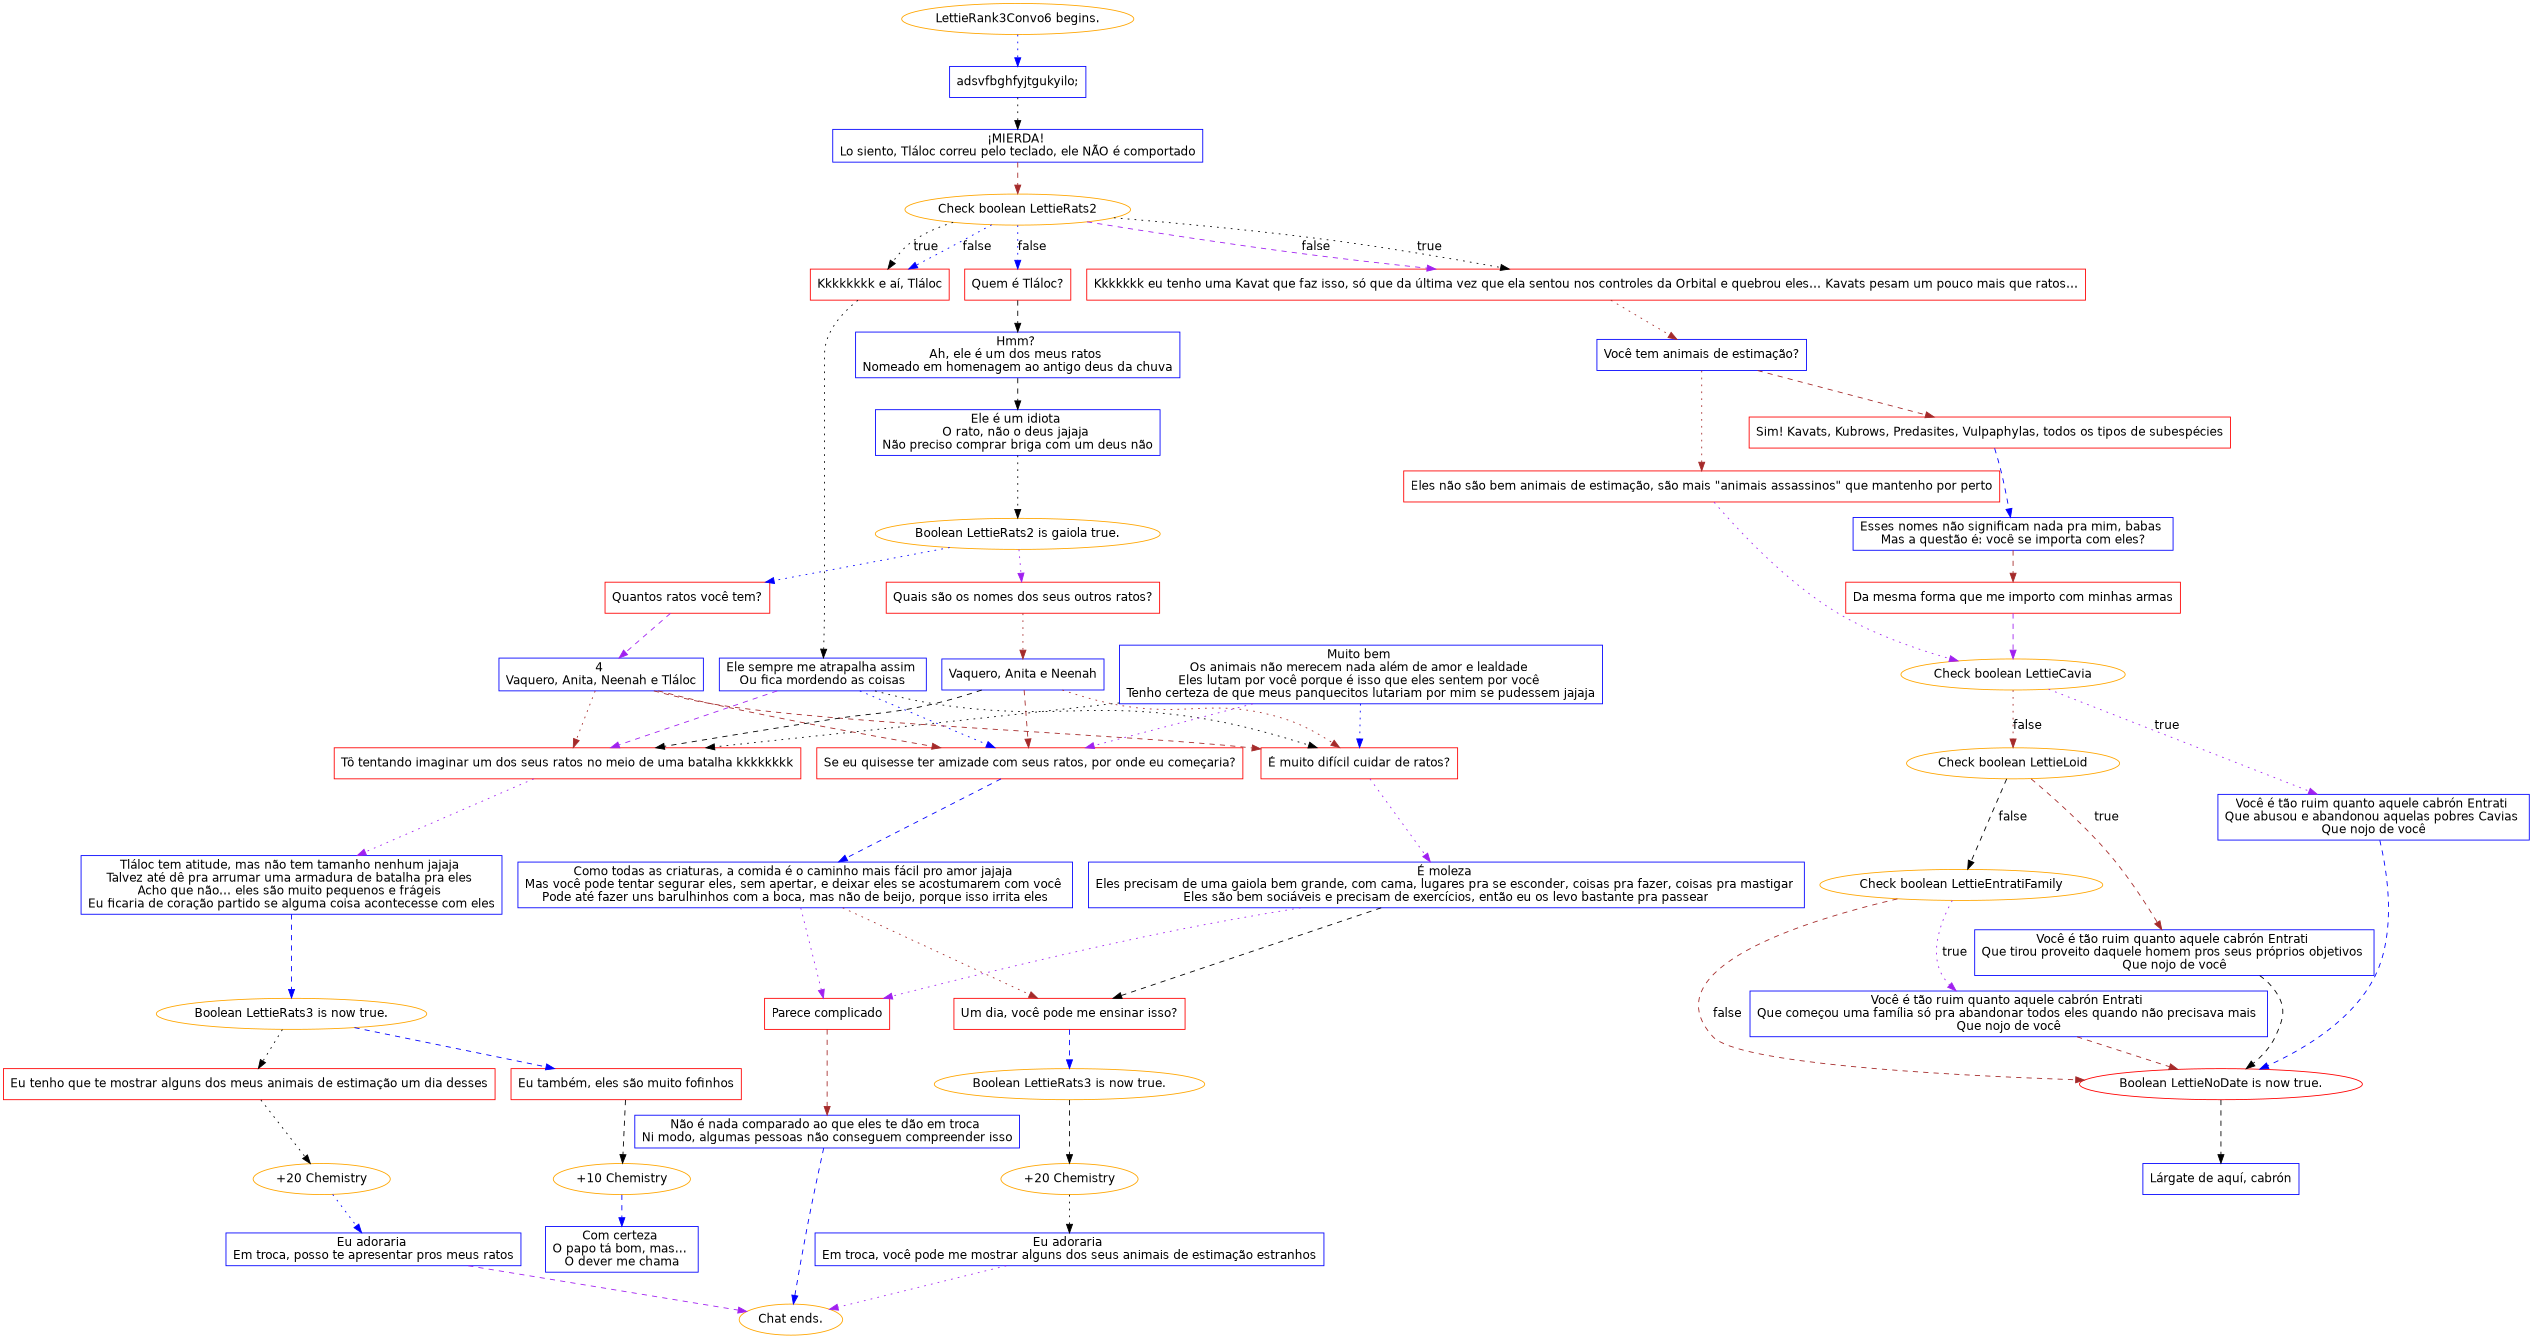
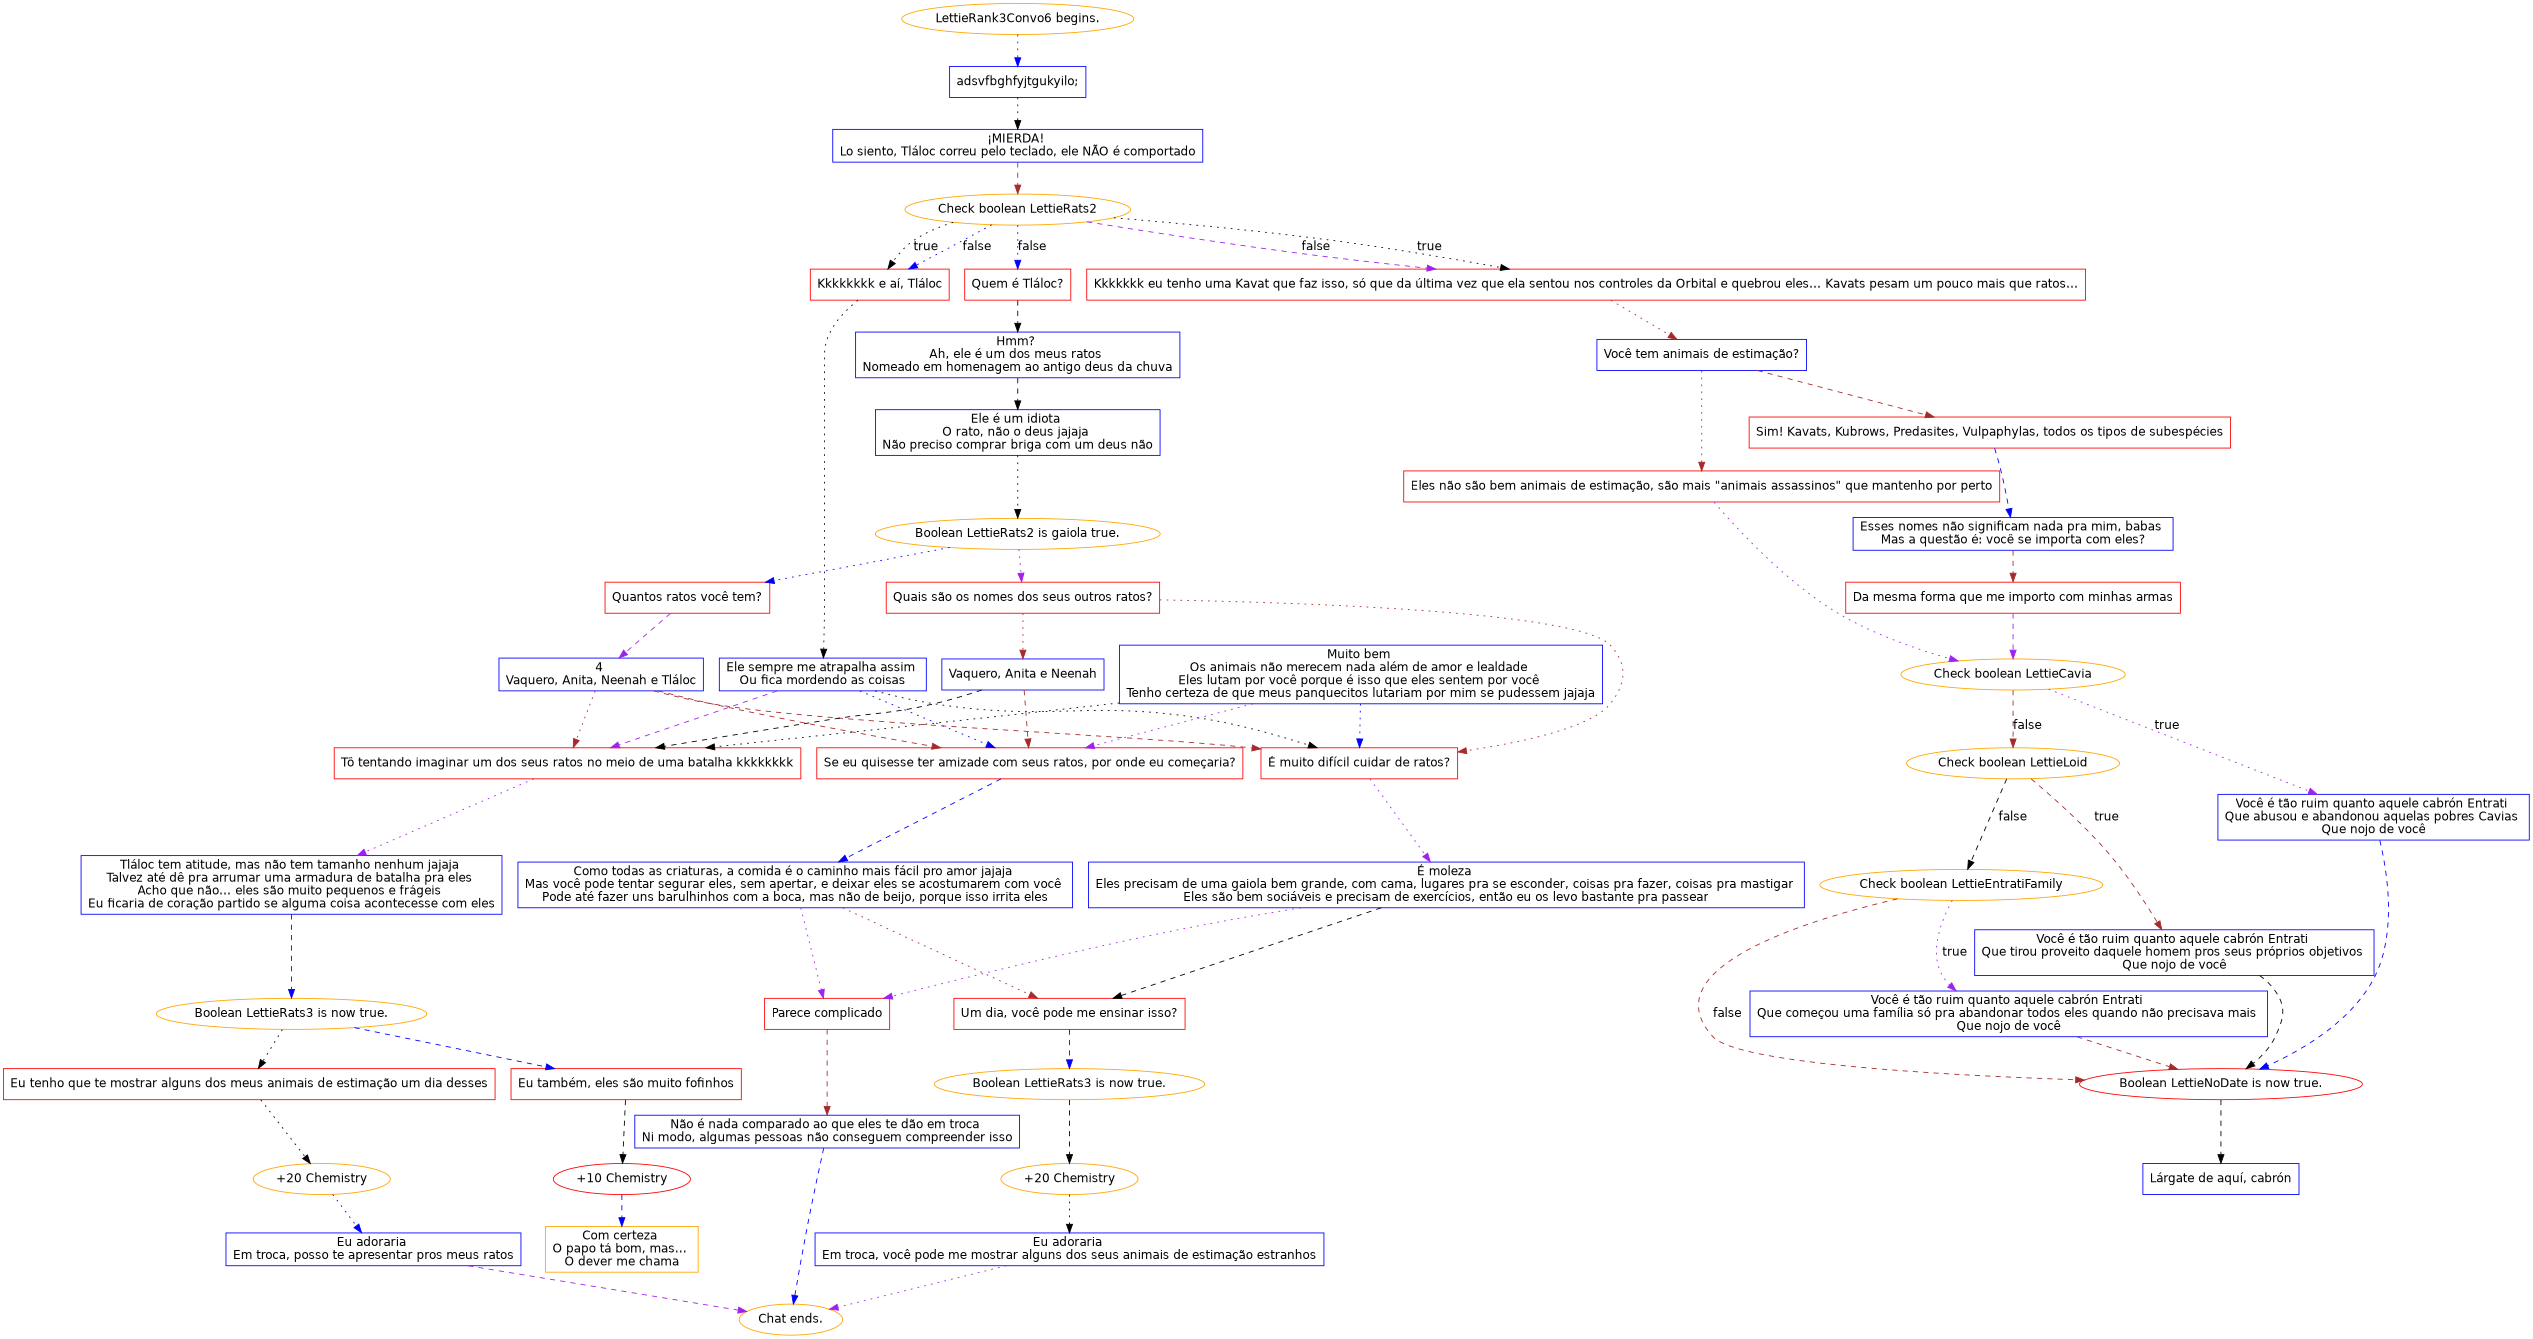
(1200, 708) -> (1496, 617)
(2013, 714) -> (2013, 714)
(622, 1179) -> (622, 1179)
(622, 1249) -> (622, 1249)
